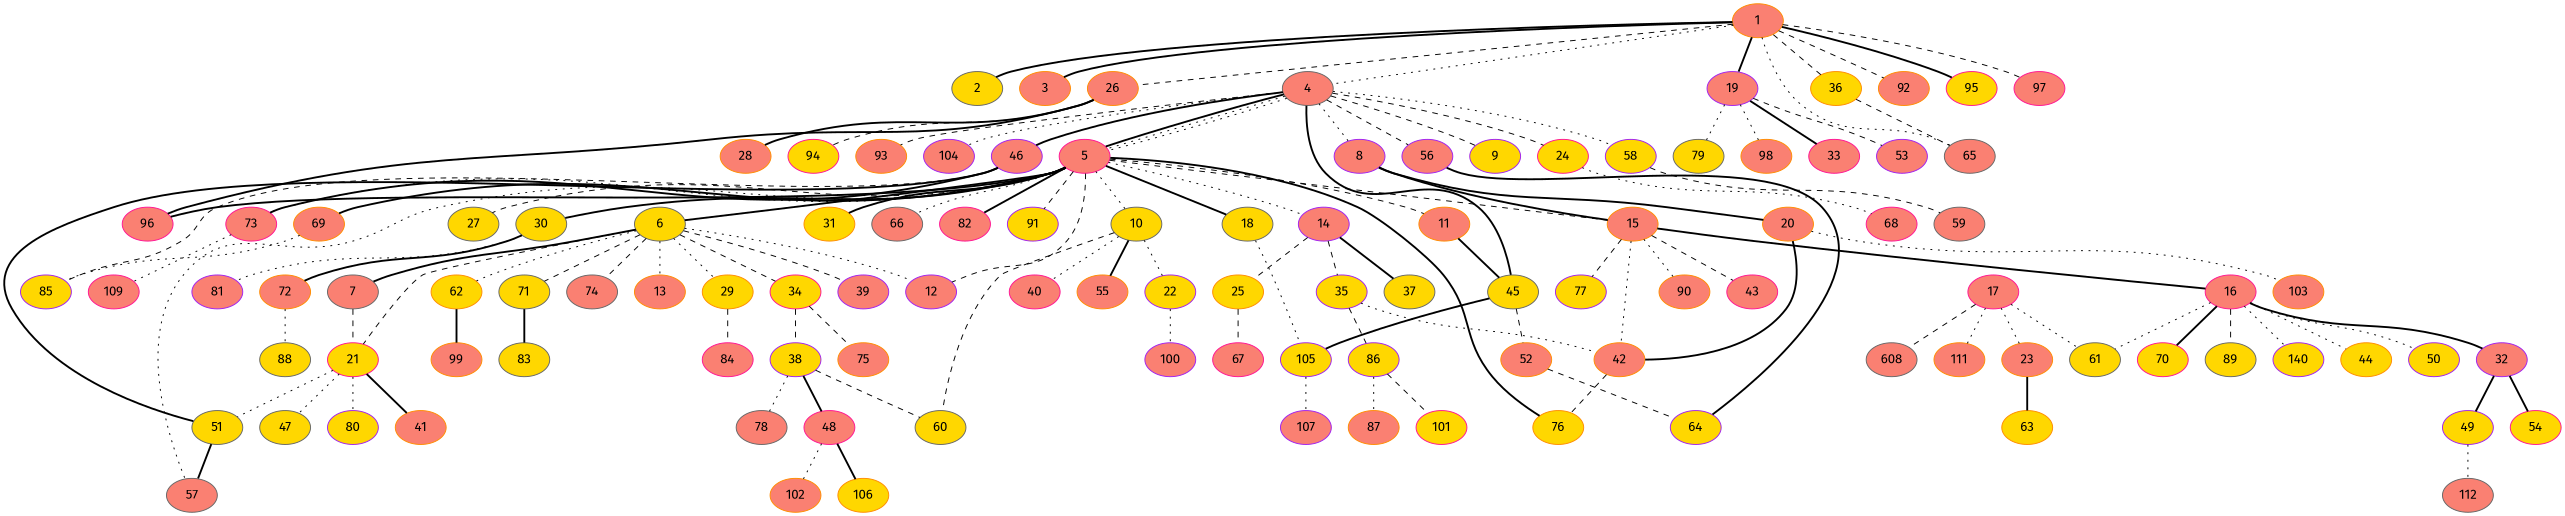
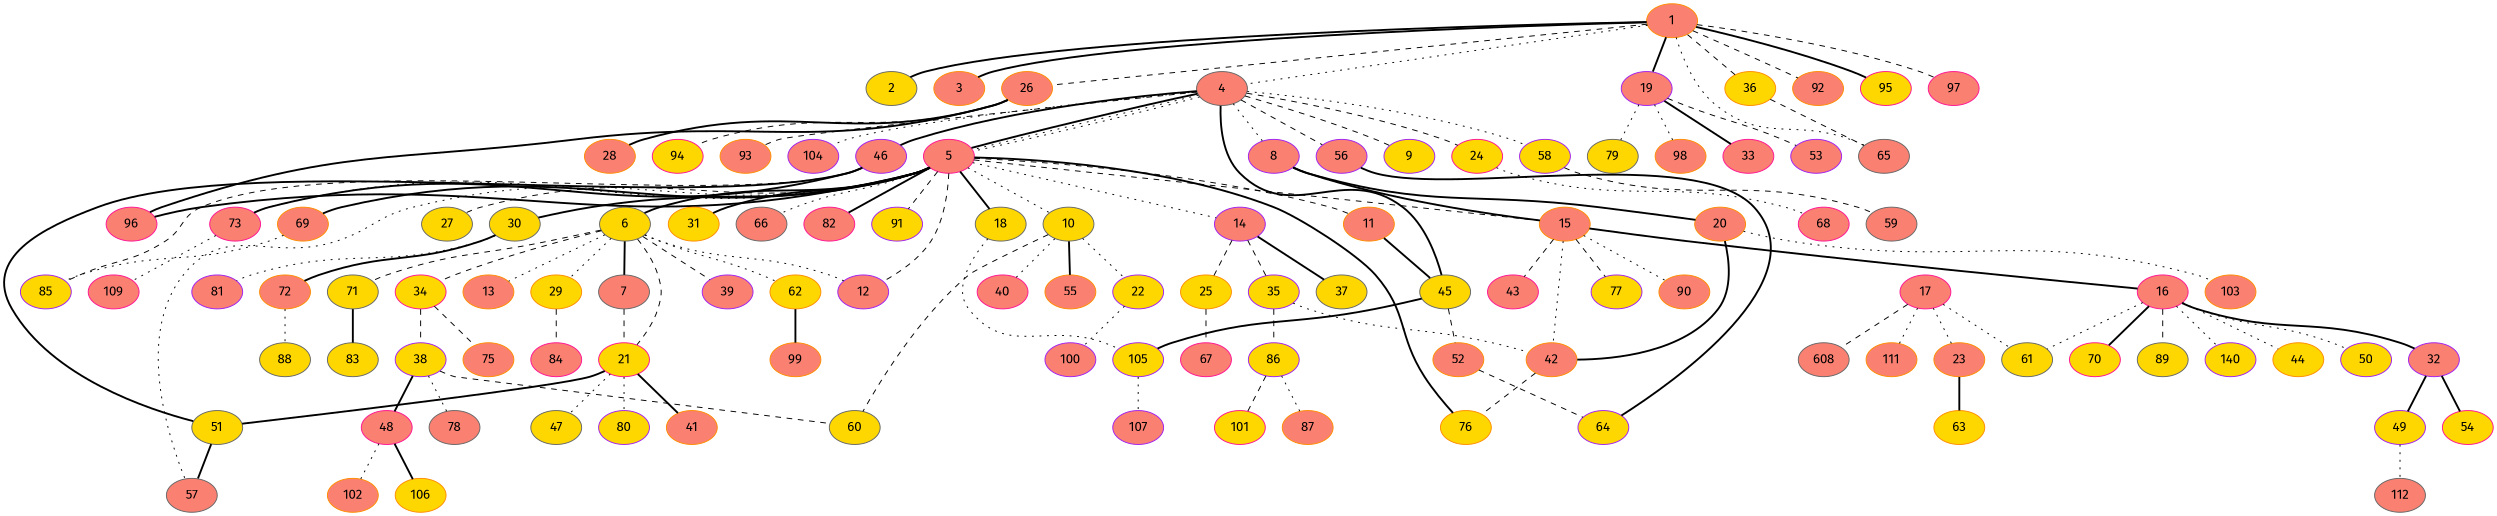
(592, 292) -> none
(285, 394) -> (424, 402)
